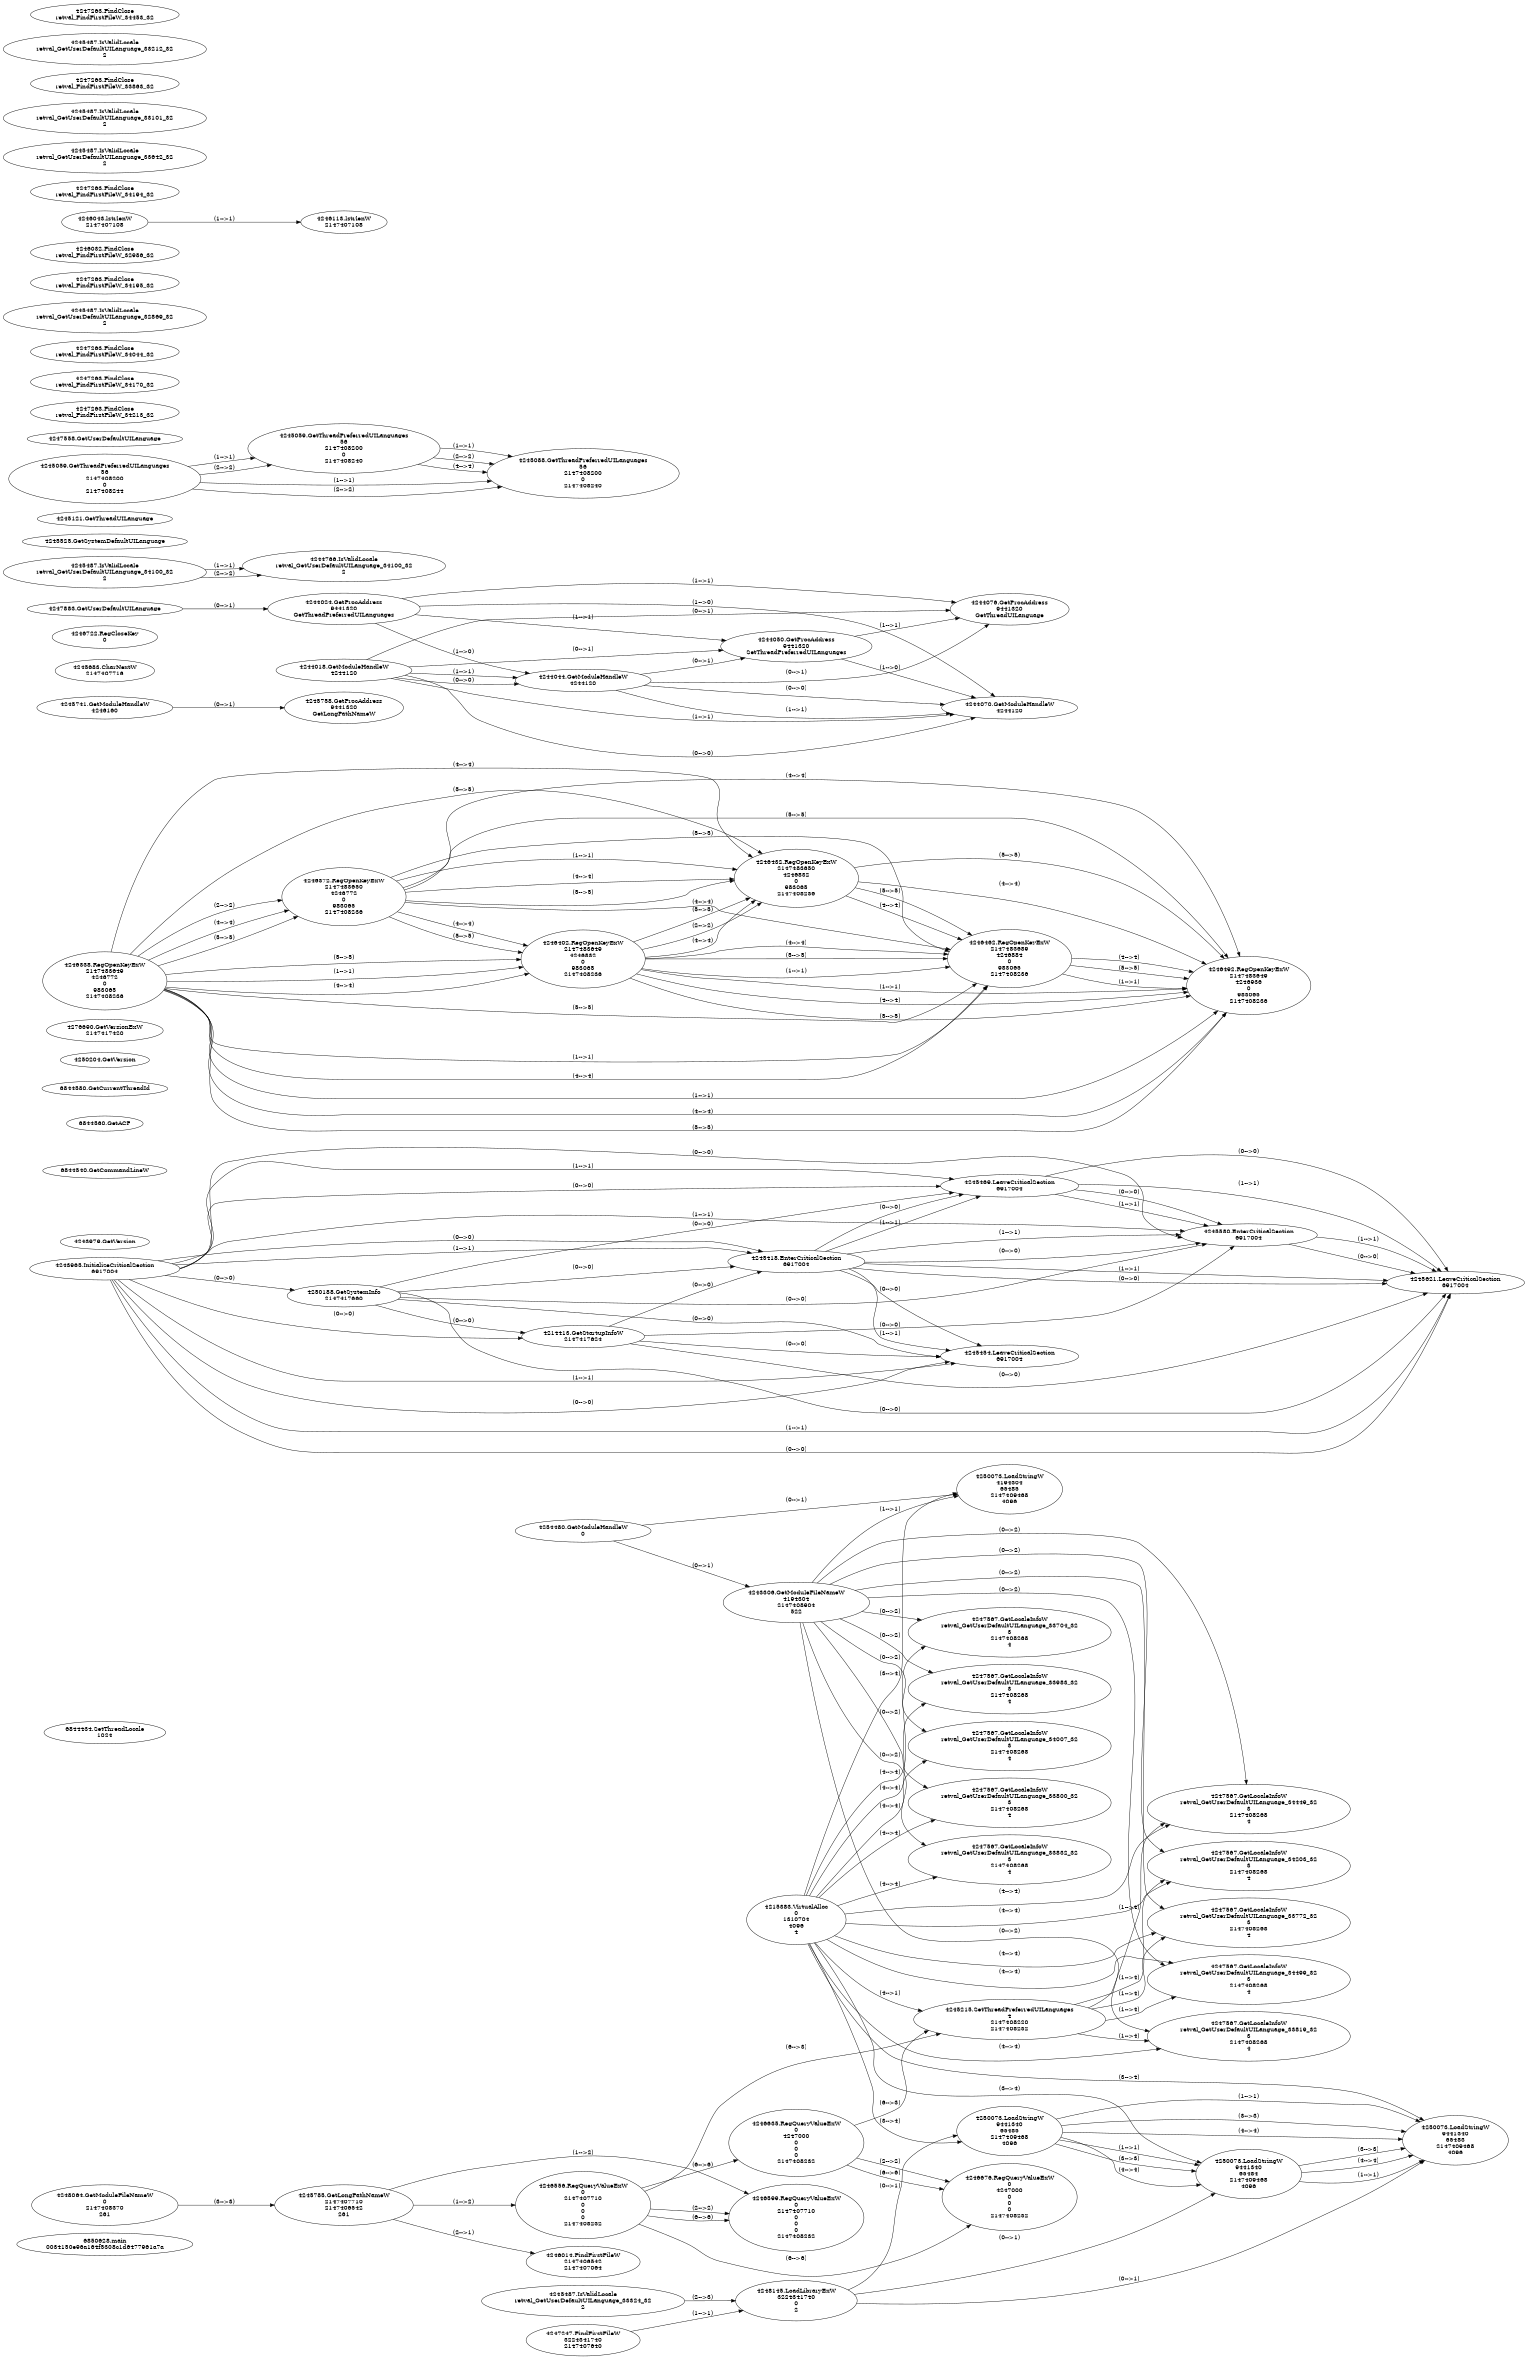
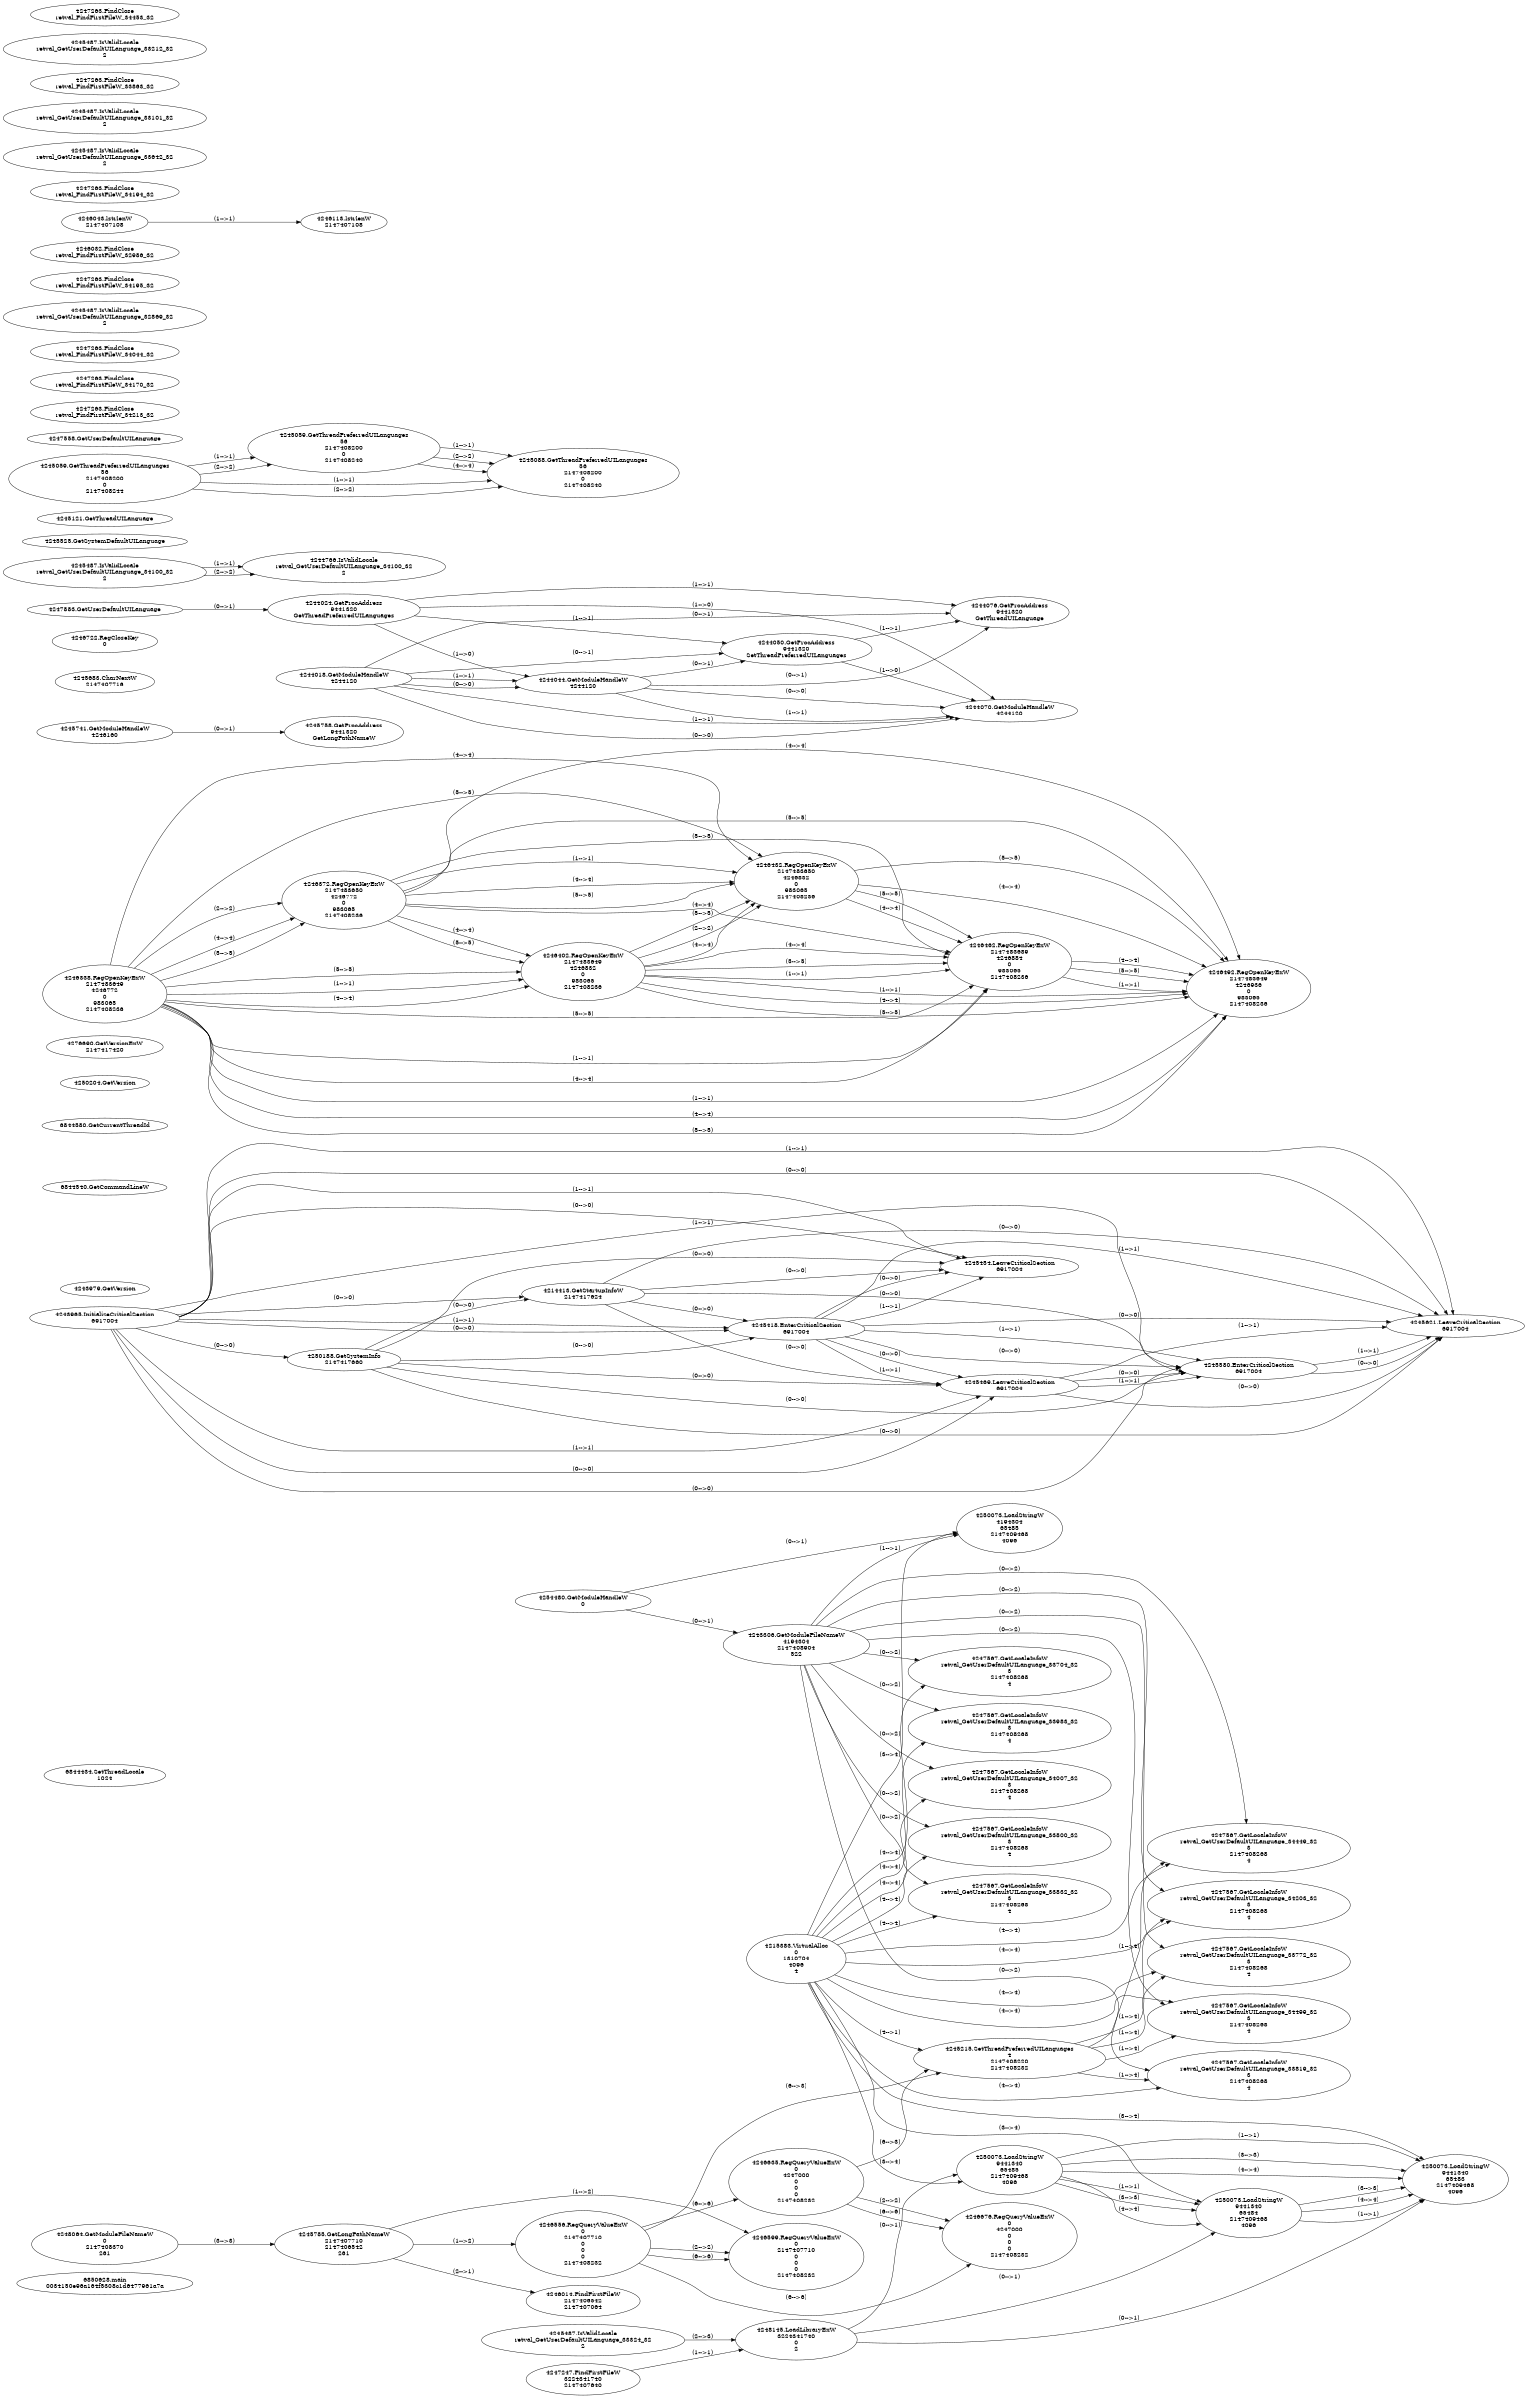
(105, 1124) -> none
none -> (766, 1363)
